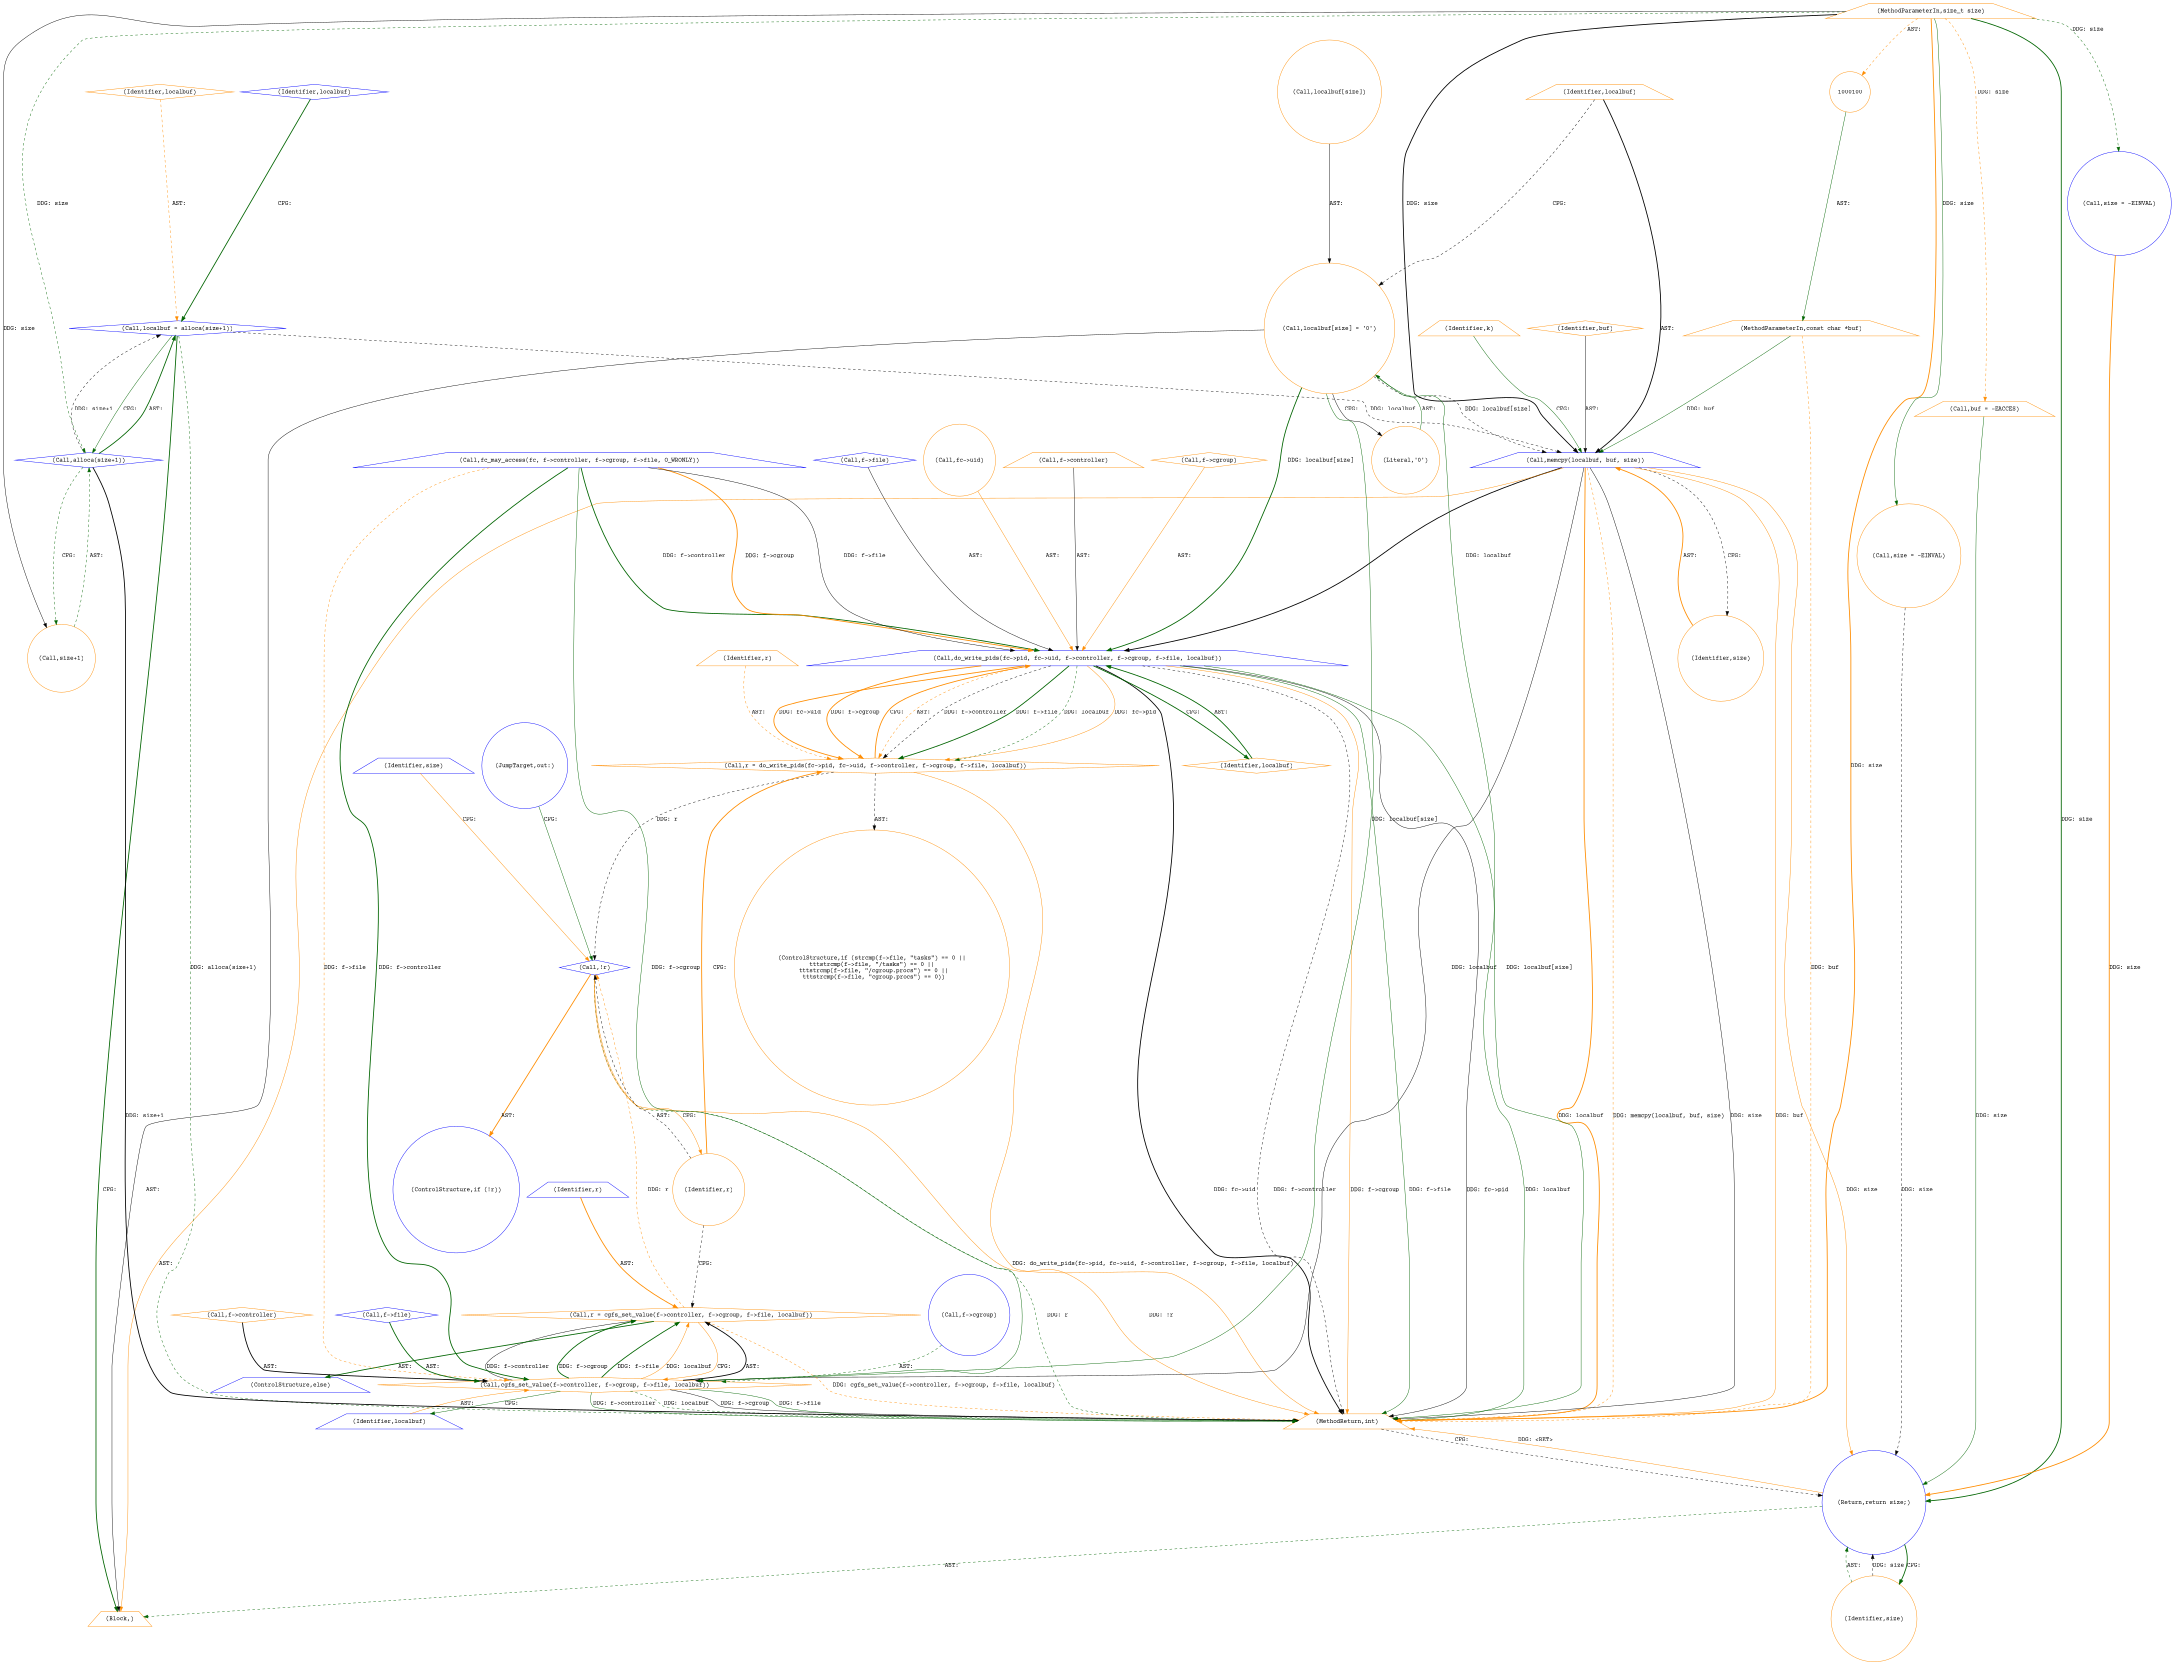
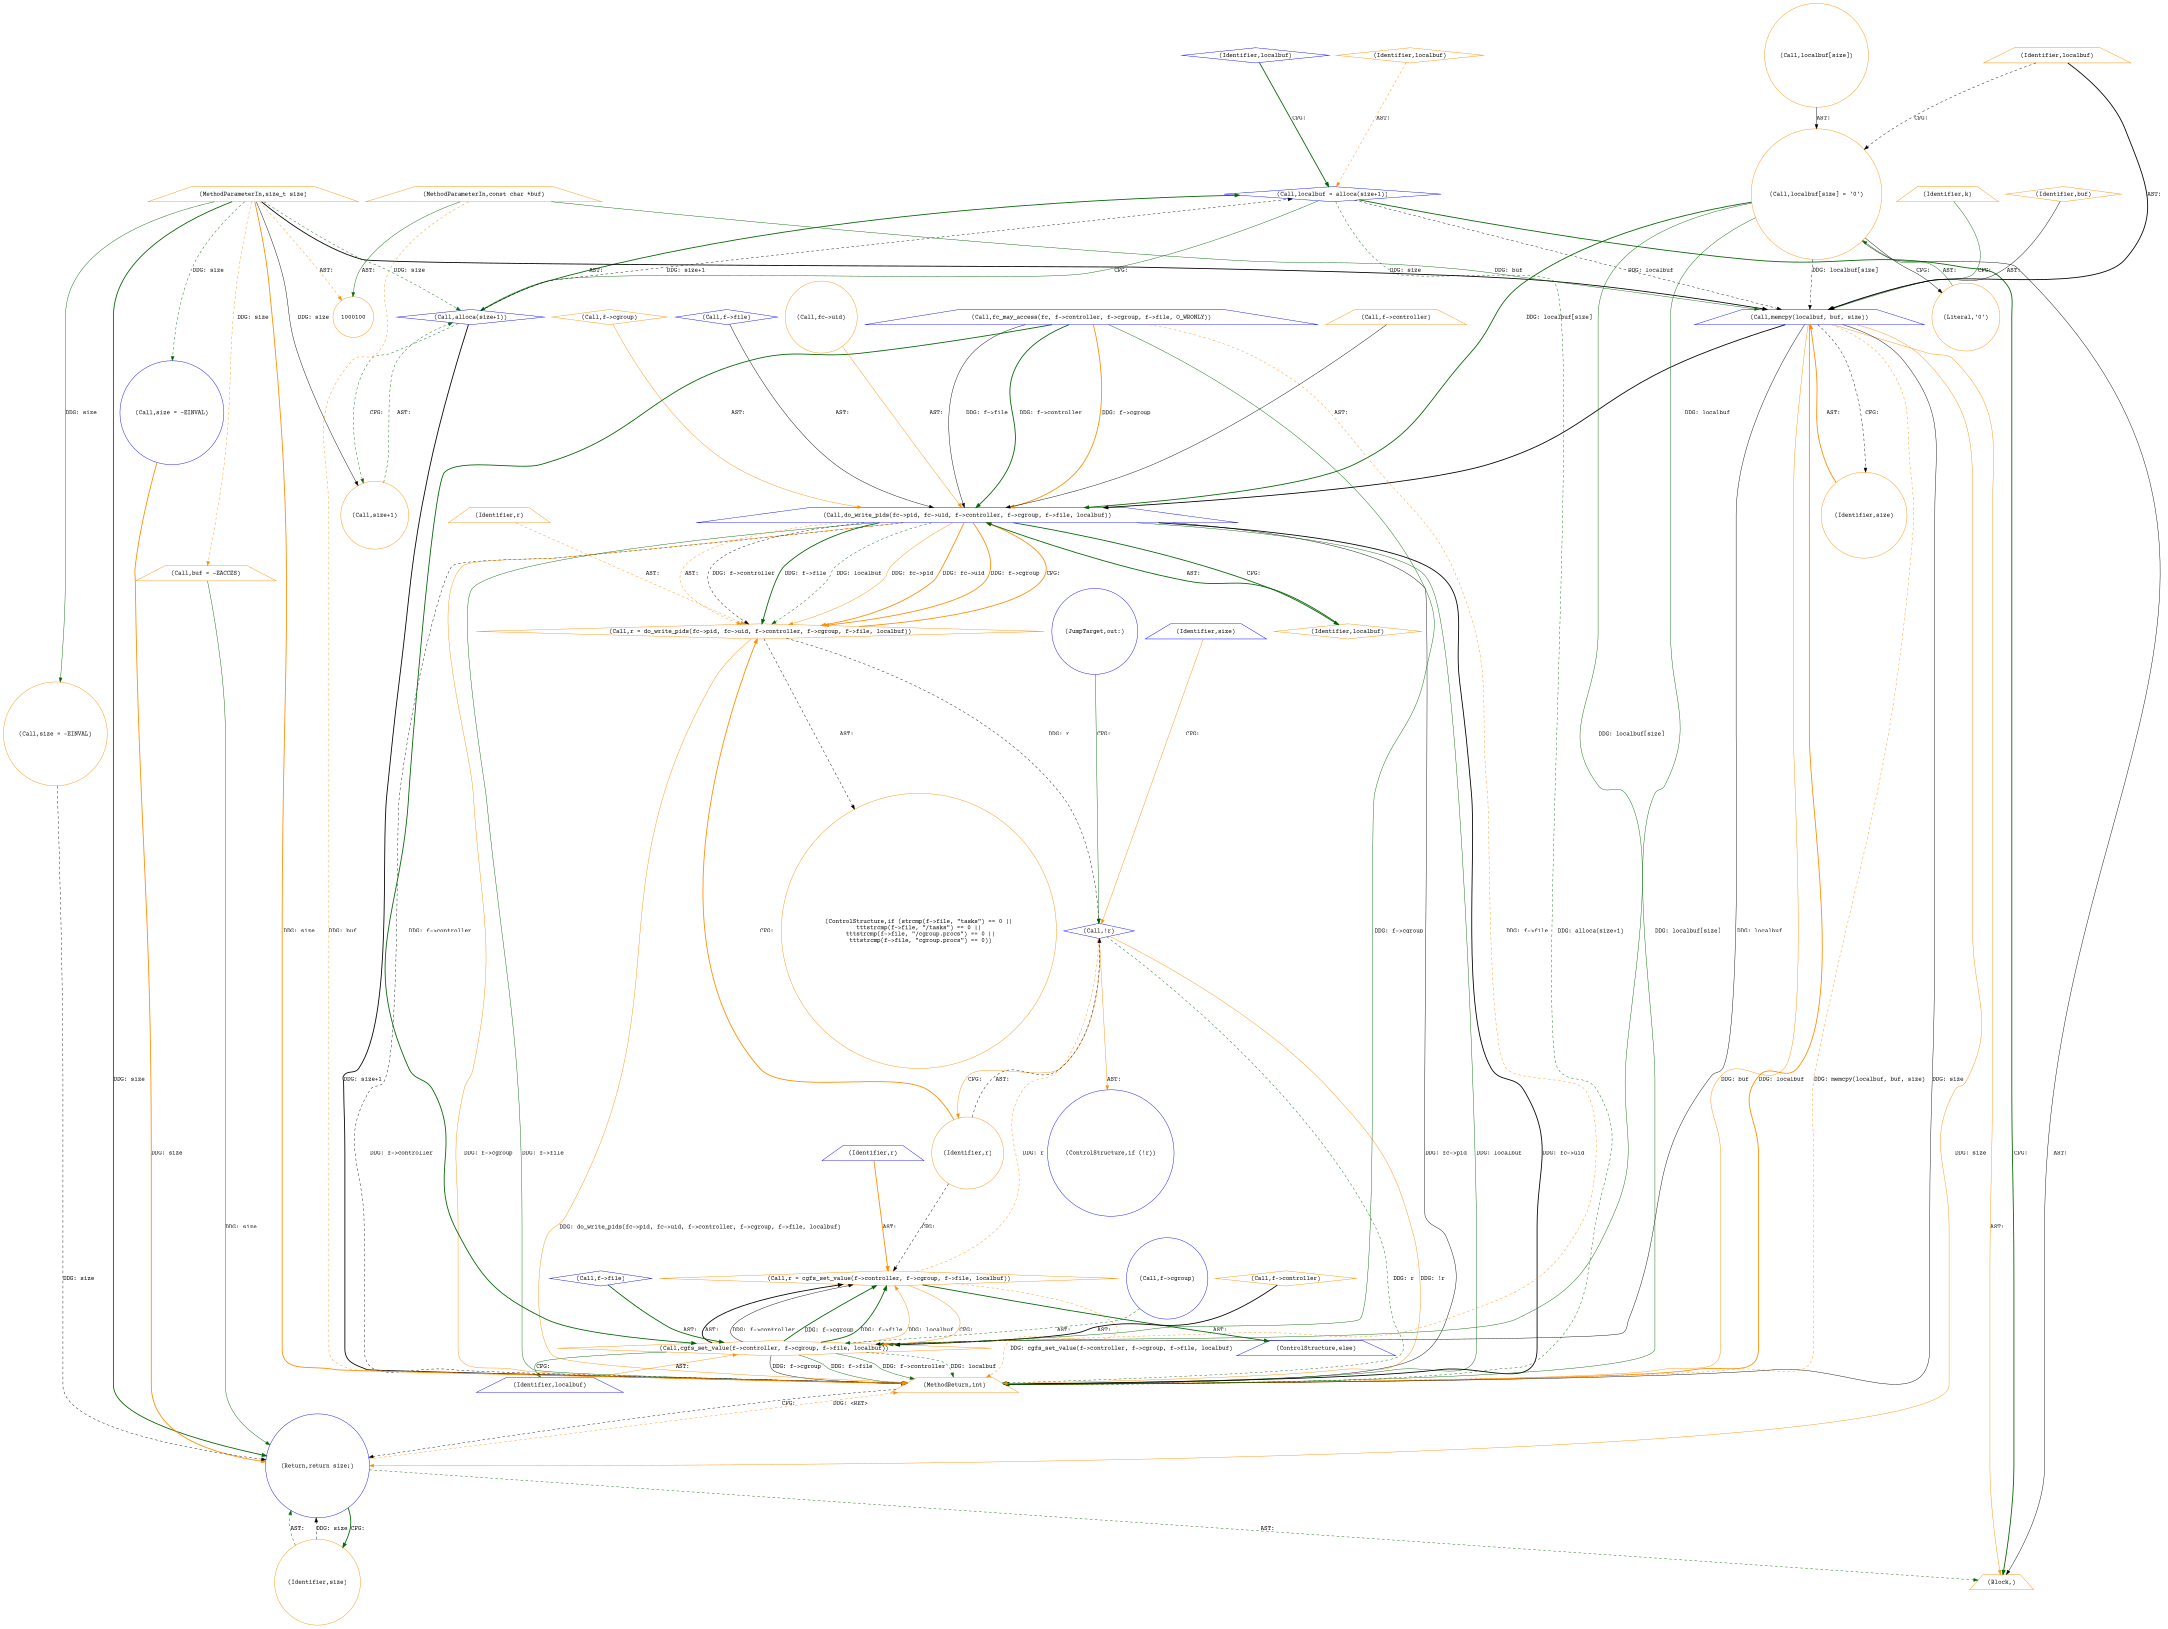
(1825, 214) -> (395, 235)
(541, 1053) -> (1103, 1012)
(1619, 1458) -> (631, 1426)
